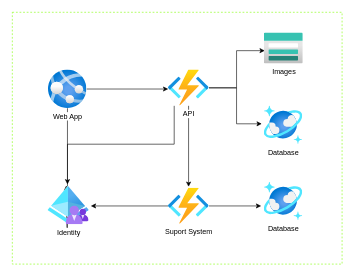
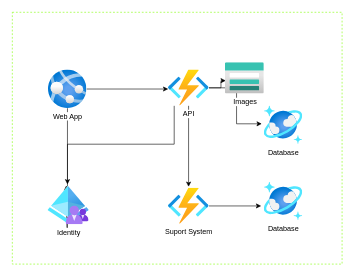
(284, 48) -> (245, 78)
(96, 206) -> none
